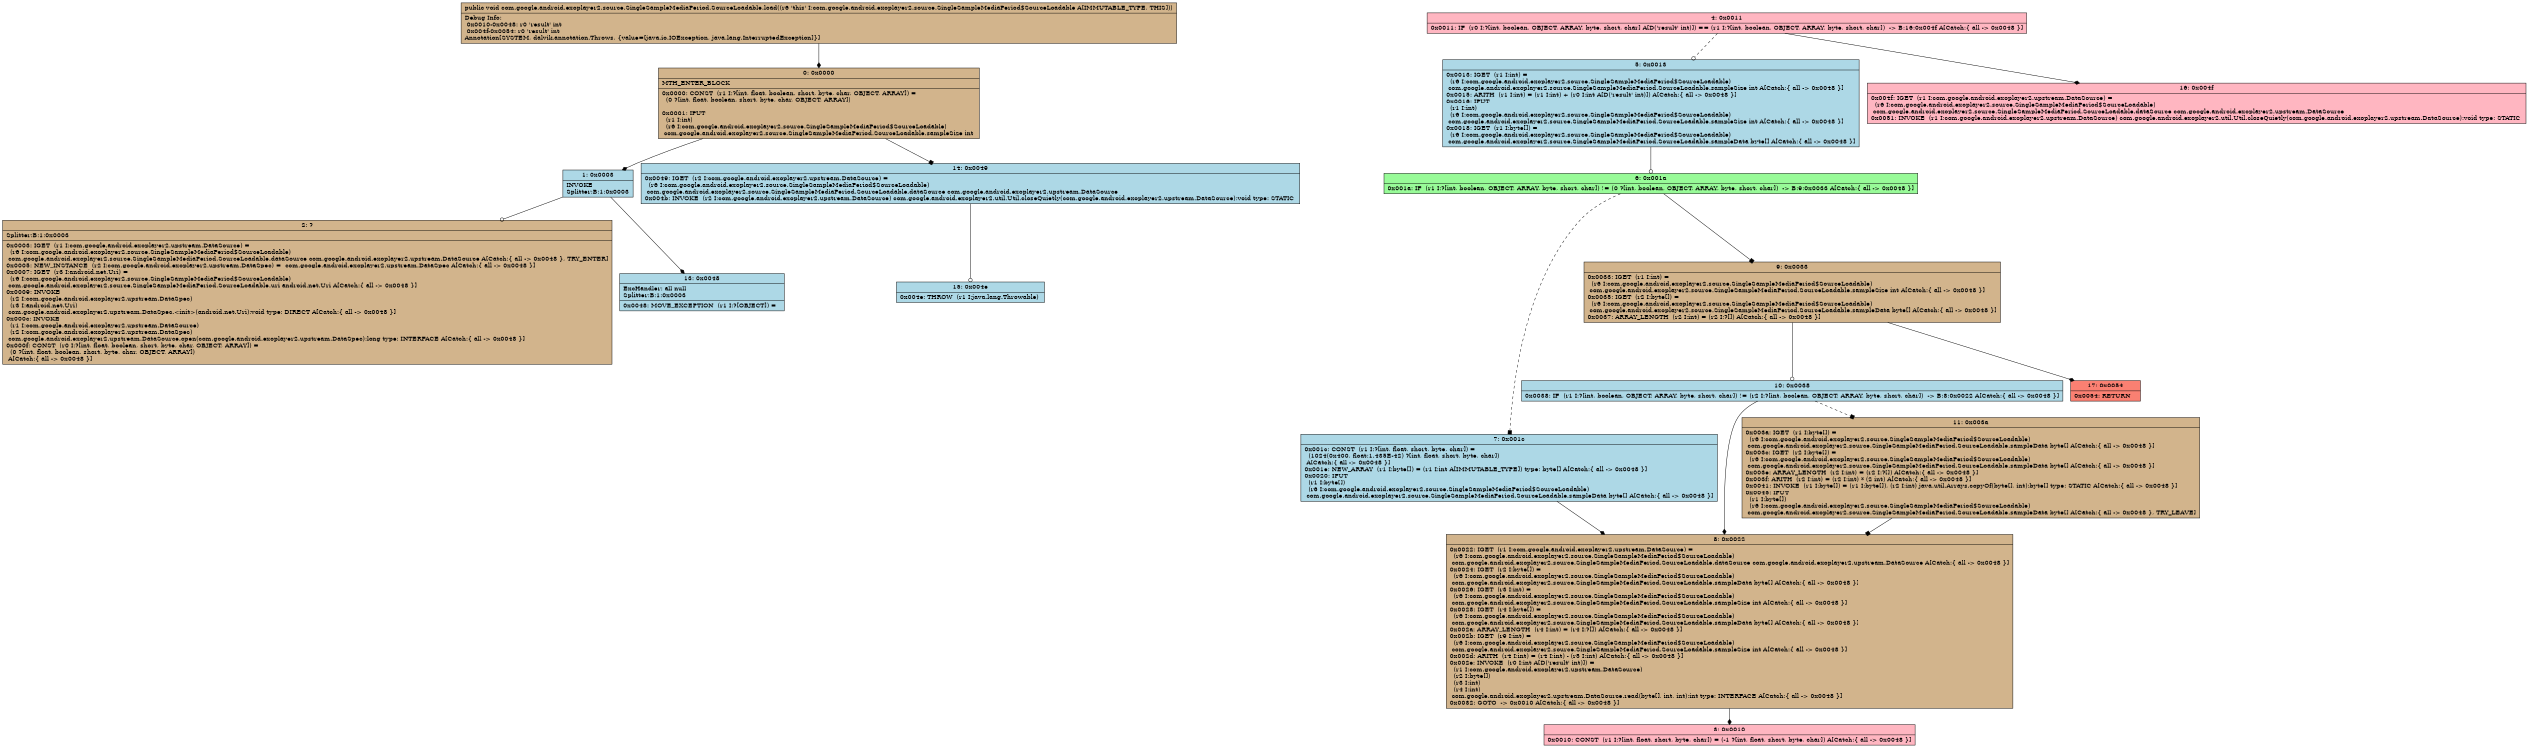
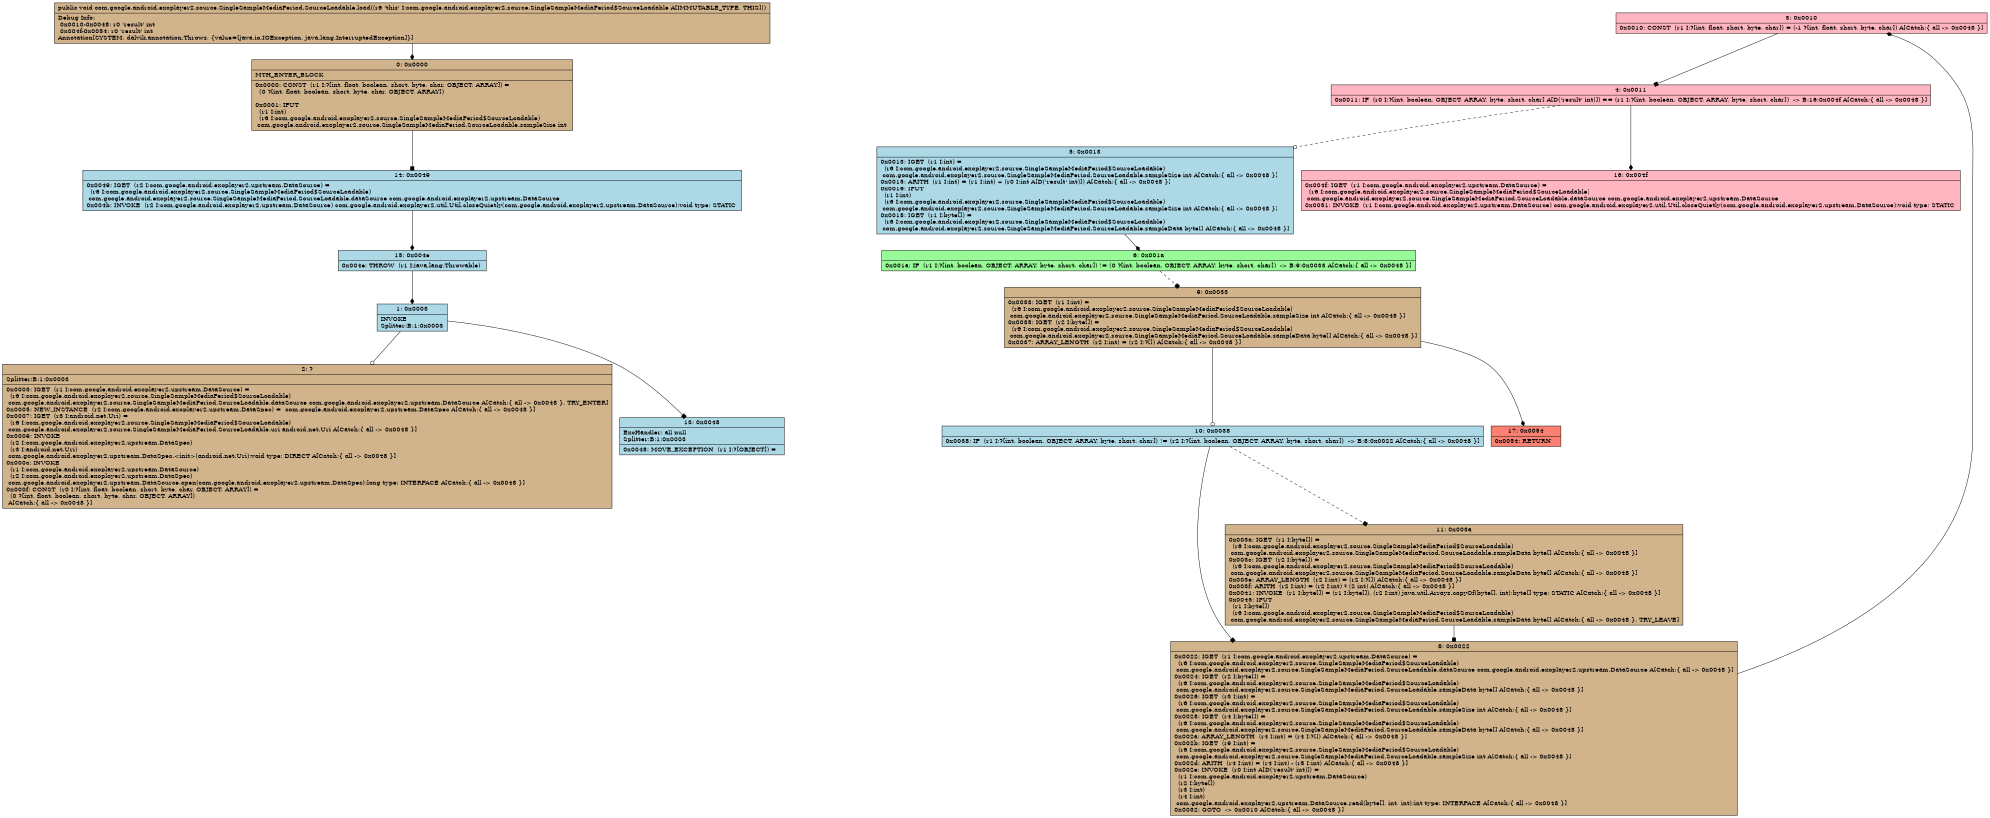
none -> (1718, 58)
(665, 152) -> (412, 285)
(1651, 158) -> (1130, 240)
(1707, 227) -> (1168, 278)
(646, 233) -> (574, 347)
(970, 241) -> (412, 228)
(1727, 459) -> (1198, 546)
(1509, 468) -> none
